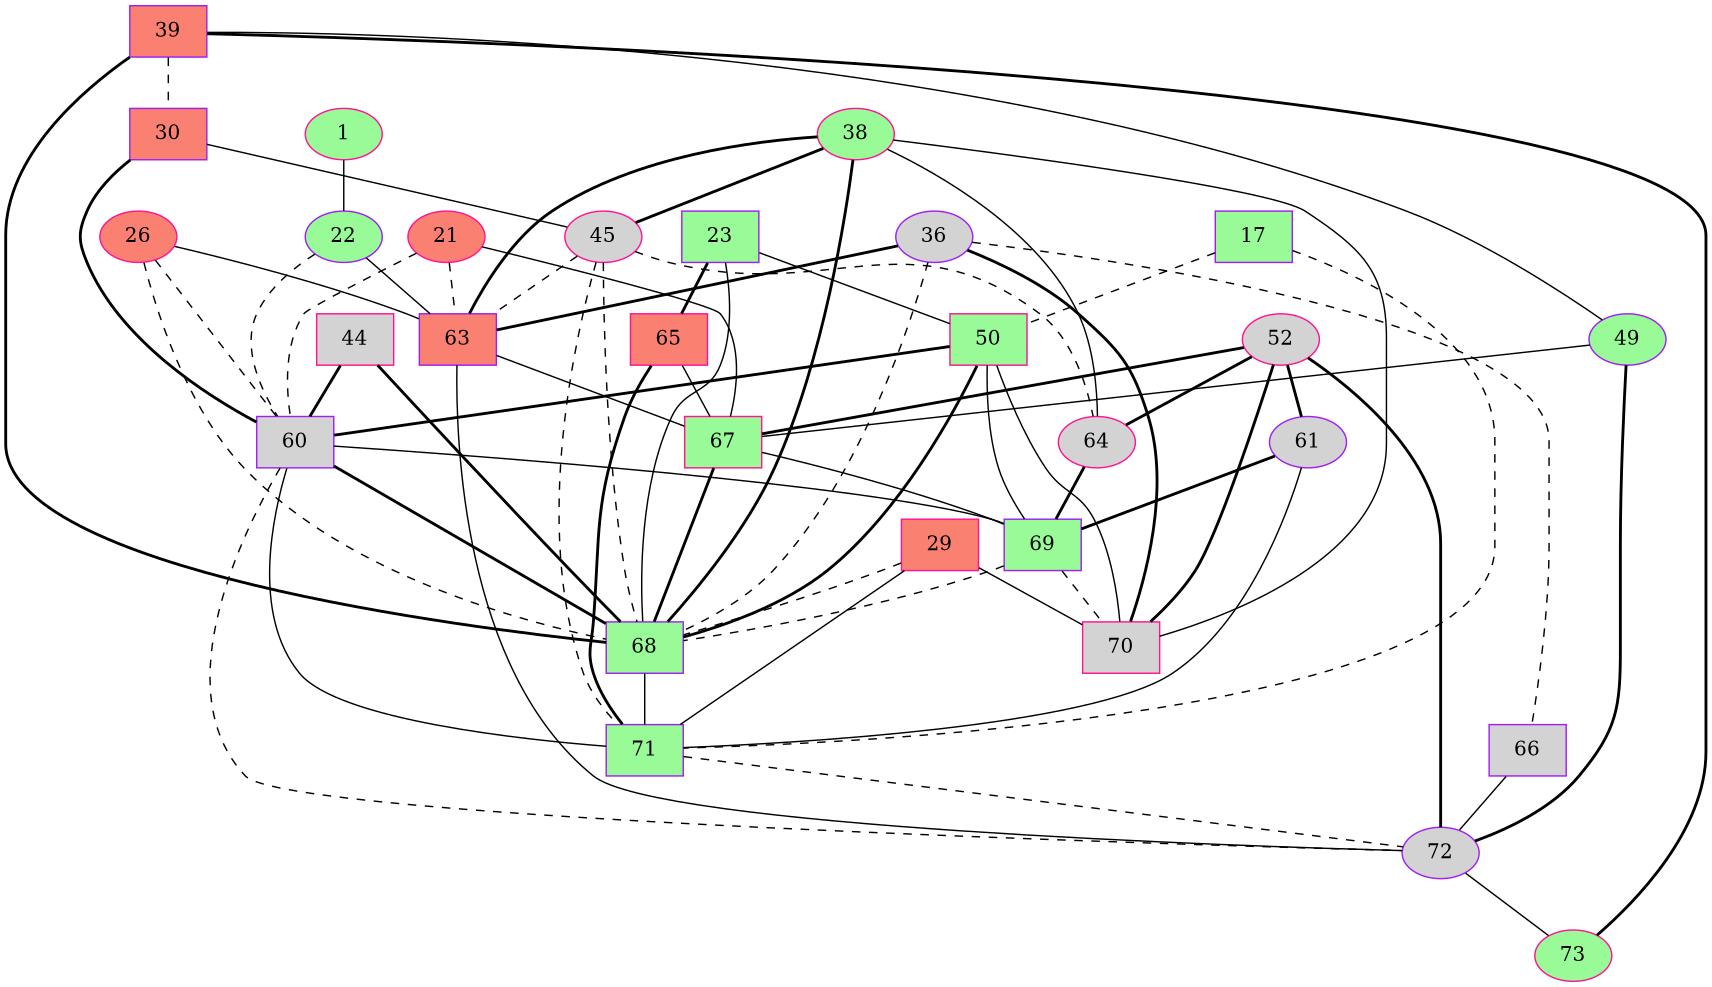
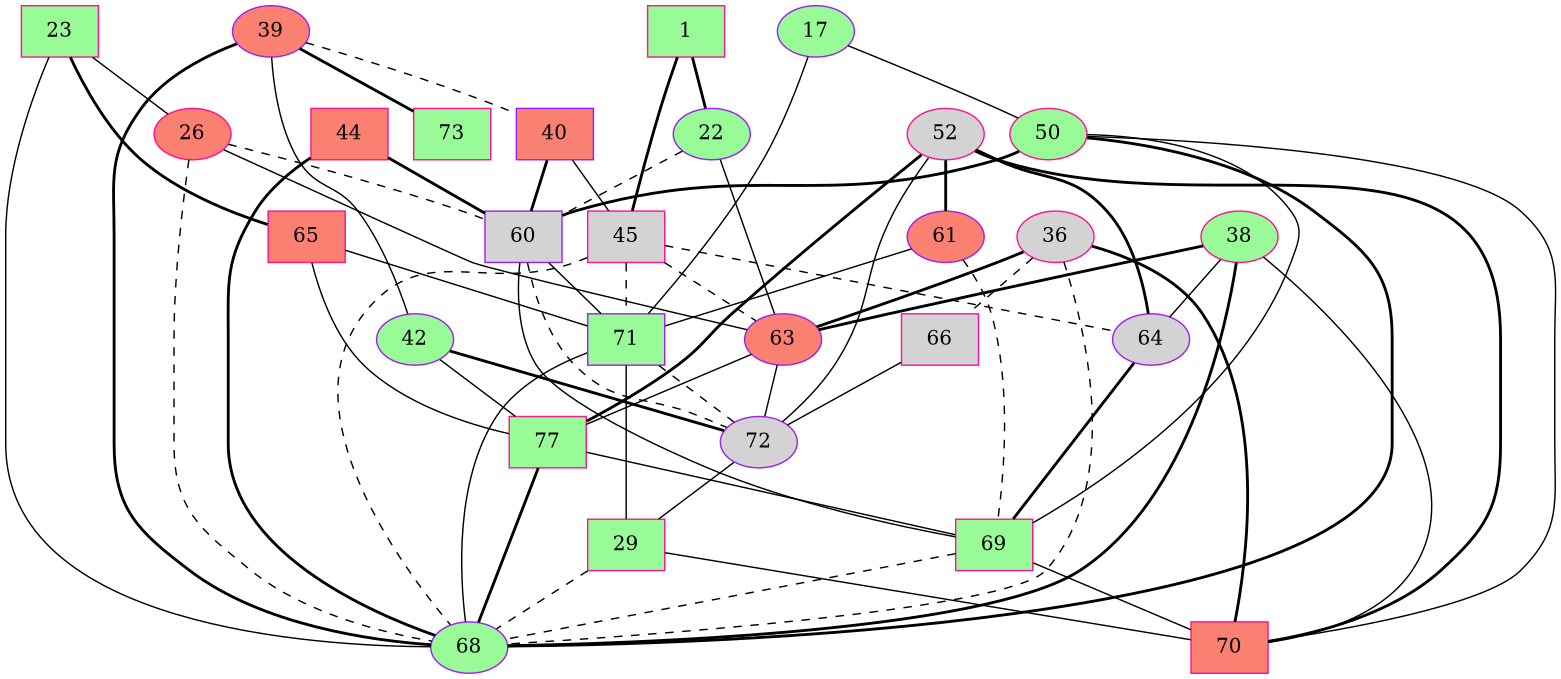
(168, 31) -> (271, 31)
(168, 134) -> (555, 134)
(344, 134) -> (686, 31)
(730, 185) -> (653, 134)
(344, 186) -> (699, 83)
(446, 237) -> none
(603, 237) -> (626, 237)
(720, 237) -> (60, 31)
(934, 237) -> (1056, 237)
(1254, 237) -> (816, 31)
(855, 288) -> (130, 86)
(1121, 288) -> (934, 81)
(355, 339) -> (349, 134)
(458, 339) -> (783, 339)
(988, 339) -> (1048, 134)
(1628, 339) -> (415, 339)
(723, 442) -> (548, 442)
(1097, 442) -> (1151, 339)
(1308, 442) -> (946, 237)
(1178, 492) -> (1003, 385)
(463, 541) -> none
(598, 544) -> (466, 288)
(940, 545) -> (626, 545)
(1043, 545) -> (994, 545)
(1441, 567) -> (865, 296)
(1082, 596) -> (1096, 590)
(645, 648) -> (469, 648)
(1121, 648) -> (1230, 648)
(1312, 674) -> (754, 174)
(1528, 750) -> (940, 339)
(1507, 904) -> (696, 491)
(1573, 956) -> (452, 134)
